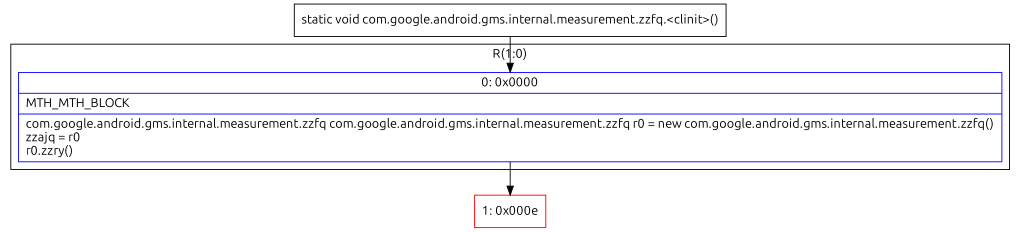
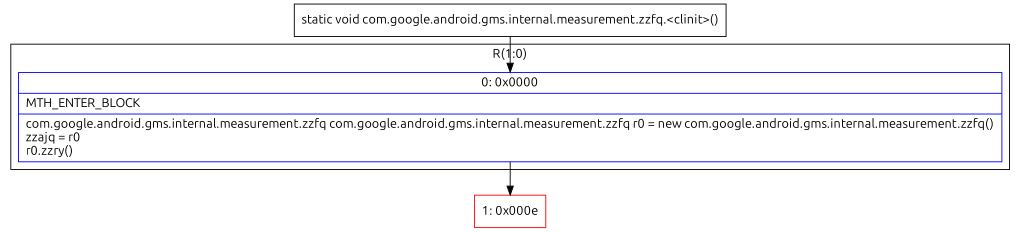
(78, 103) -> (83, 103)
